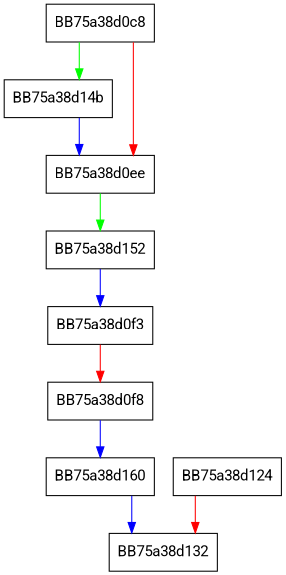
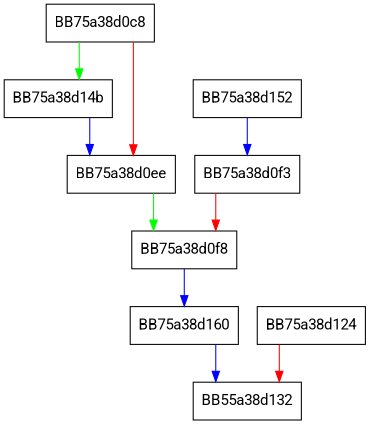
(100, 207) -> (154, 207)
(163, 552) -> (247, 401)
